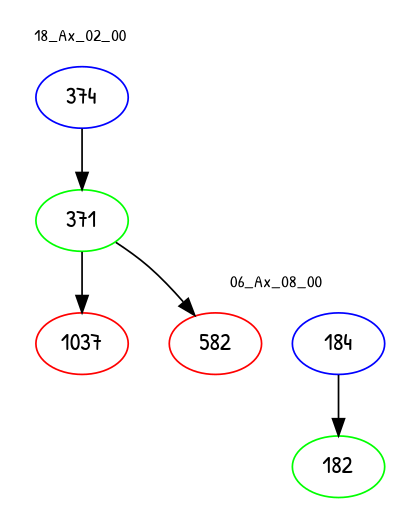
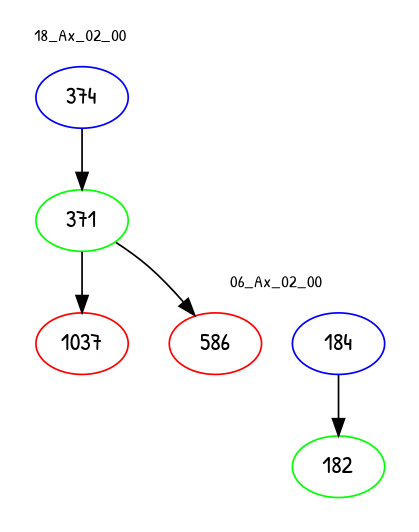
(277, 283) -> (277, 283)
(215, 344) -> (215, 344)
